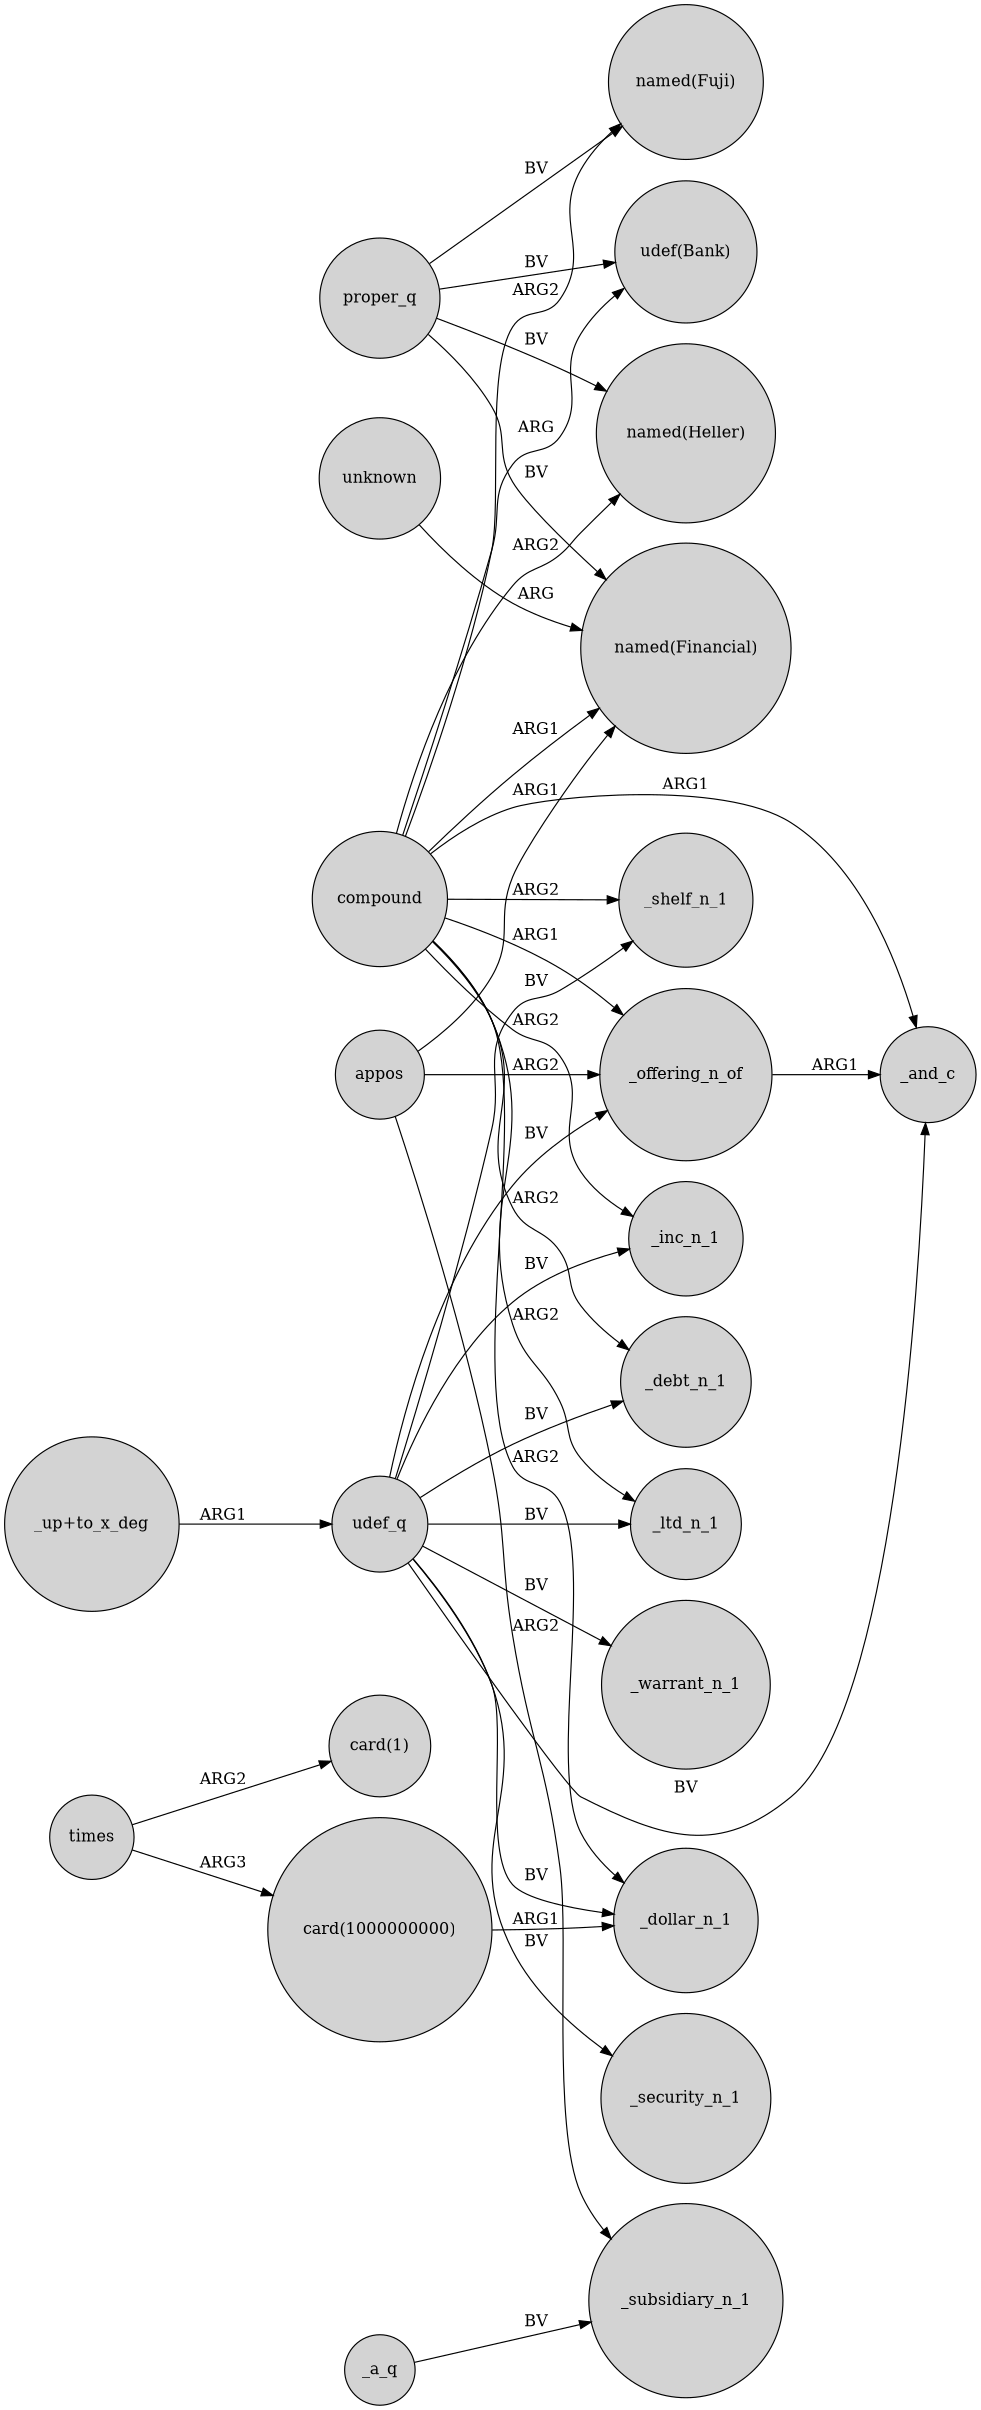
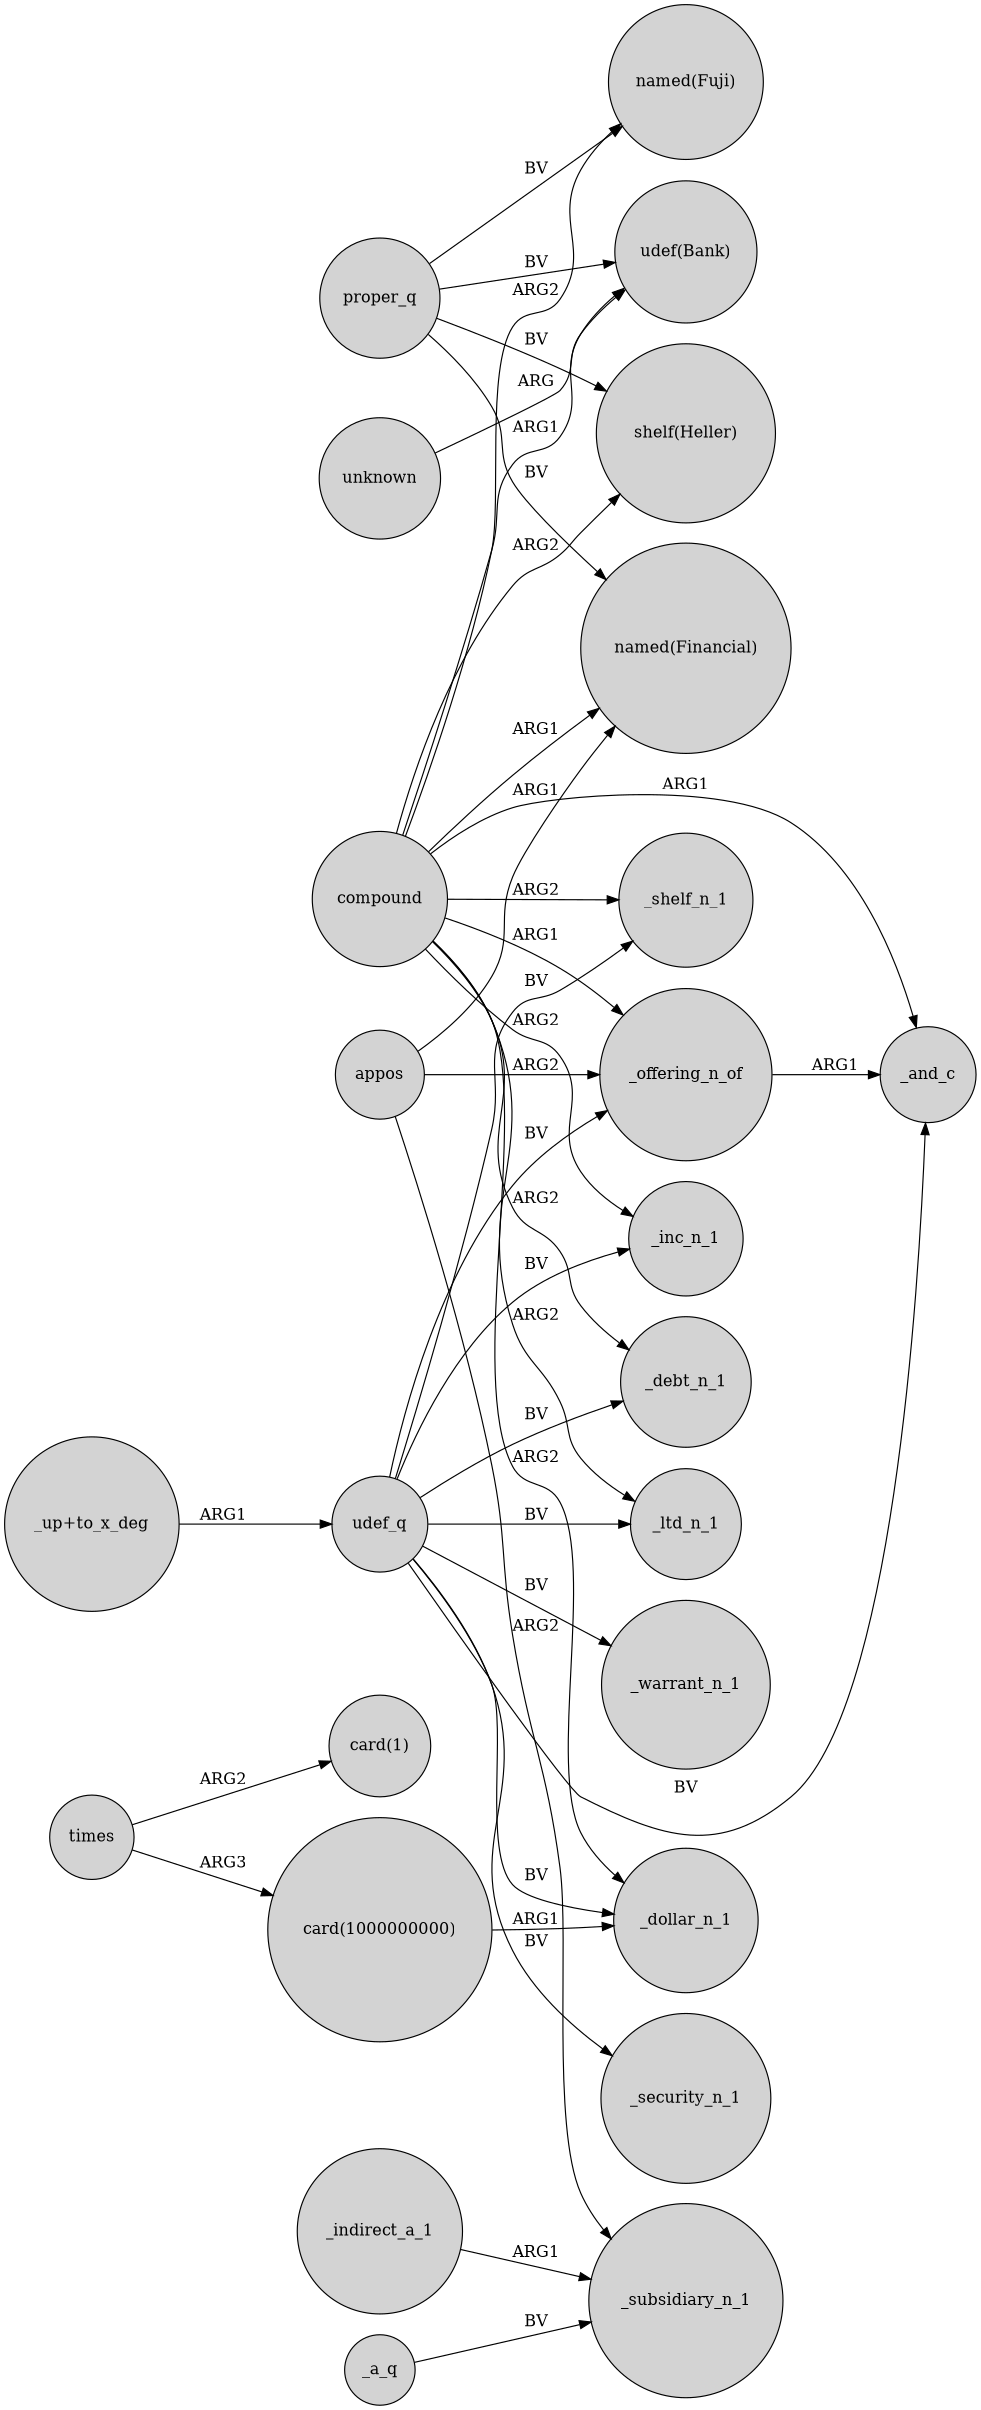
(536, 428) -> (536, 428)
(686, 433) -> (686, 433)
(492, 590) -> (548, 398)
none -> (380, 2231)
